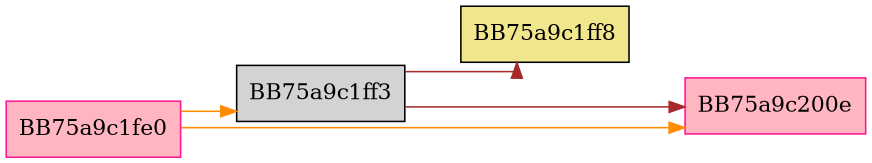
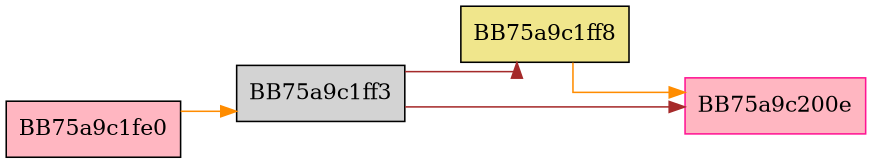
(425, 128) -> (606, 92)
(93, 129) -> (93, 129)
